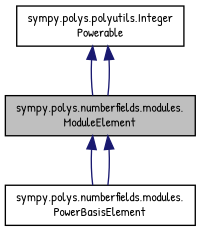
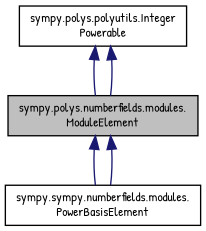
(100, 205) -> (103, 205)
